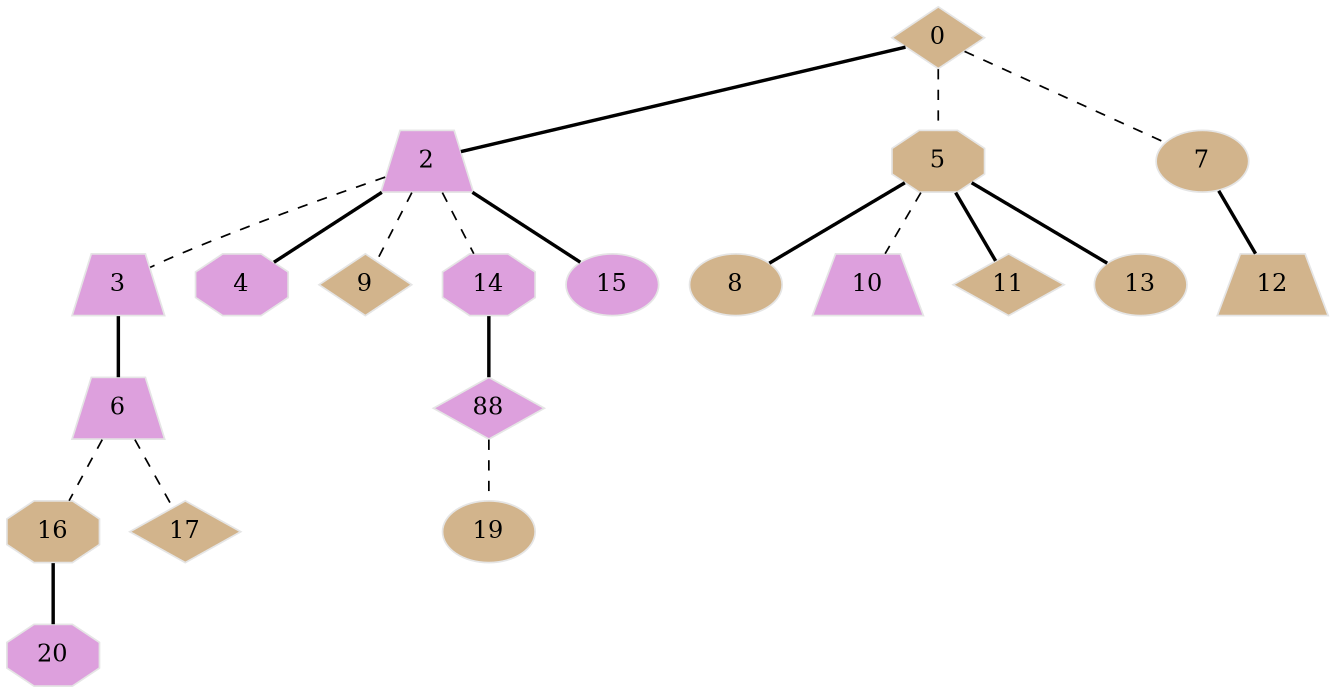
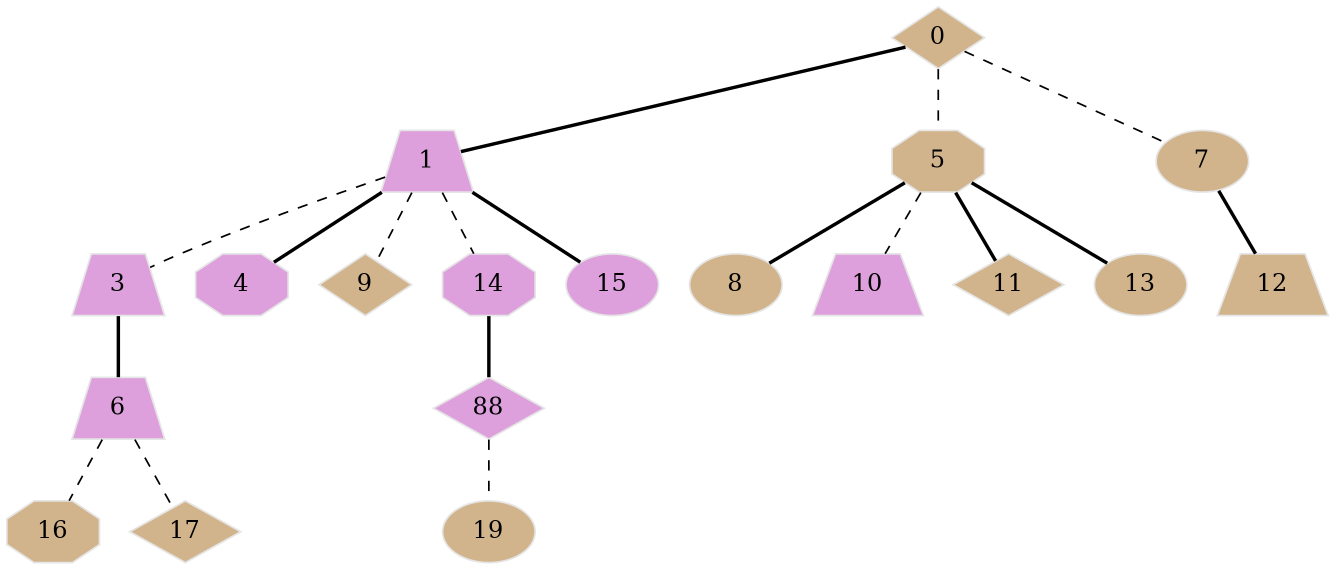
(427, 161) -> (427, 161)
(53, 655) -> none
